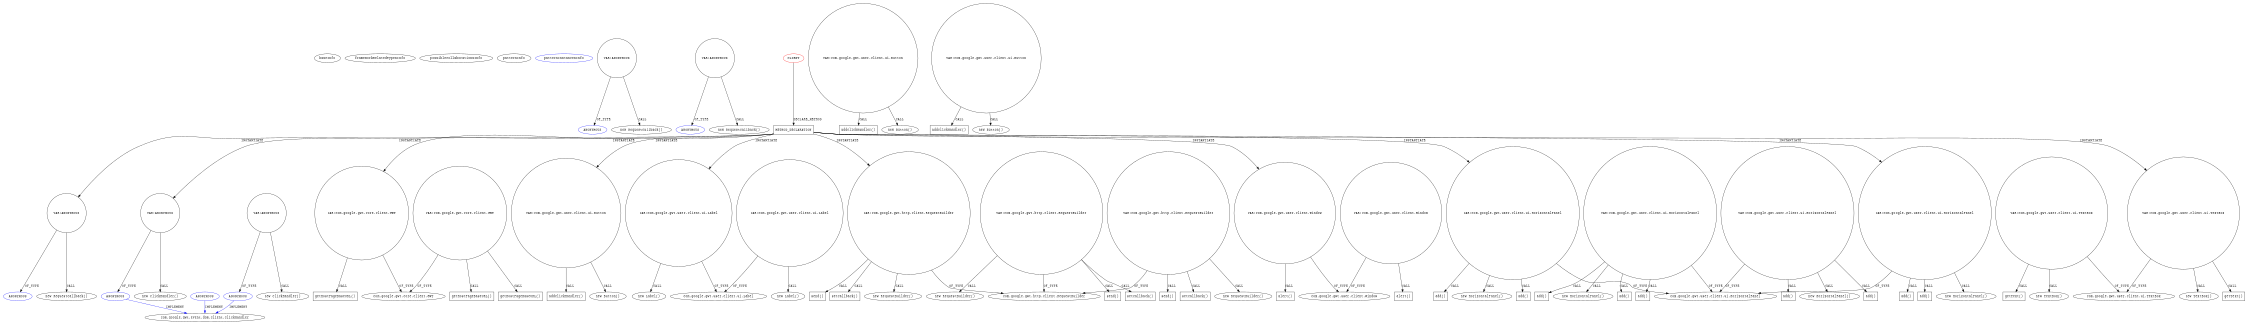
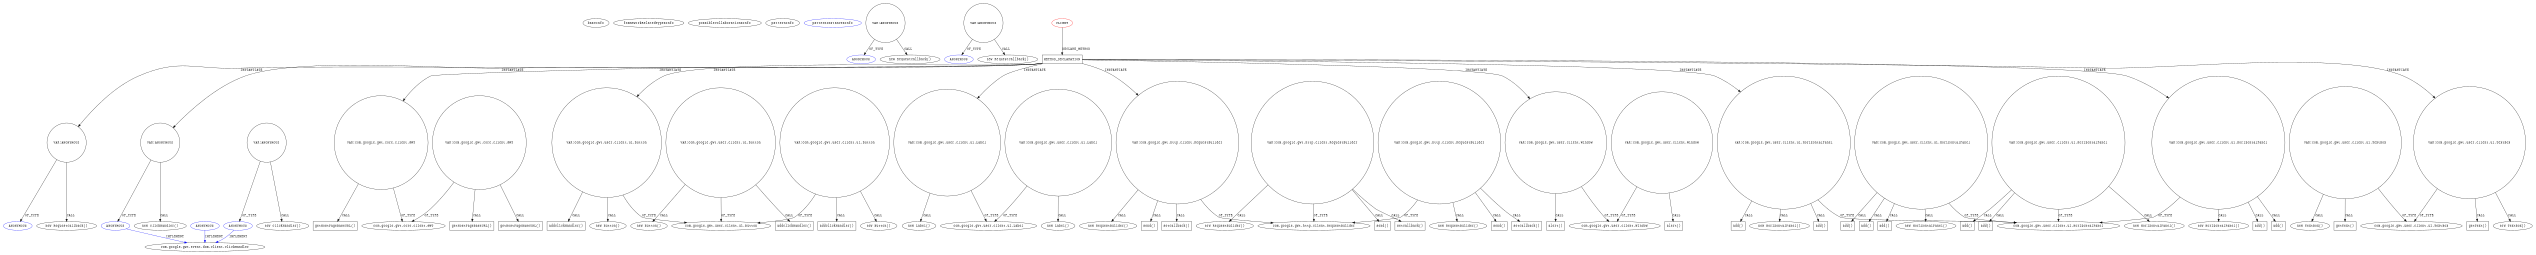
none -> (721, 226)
